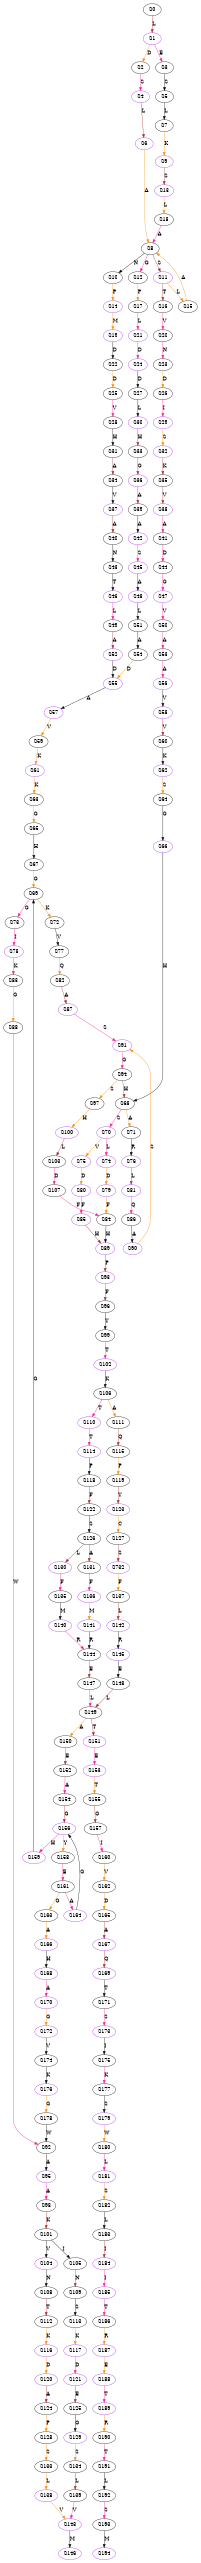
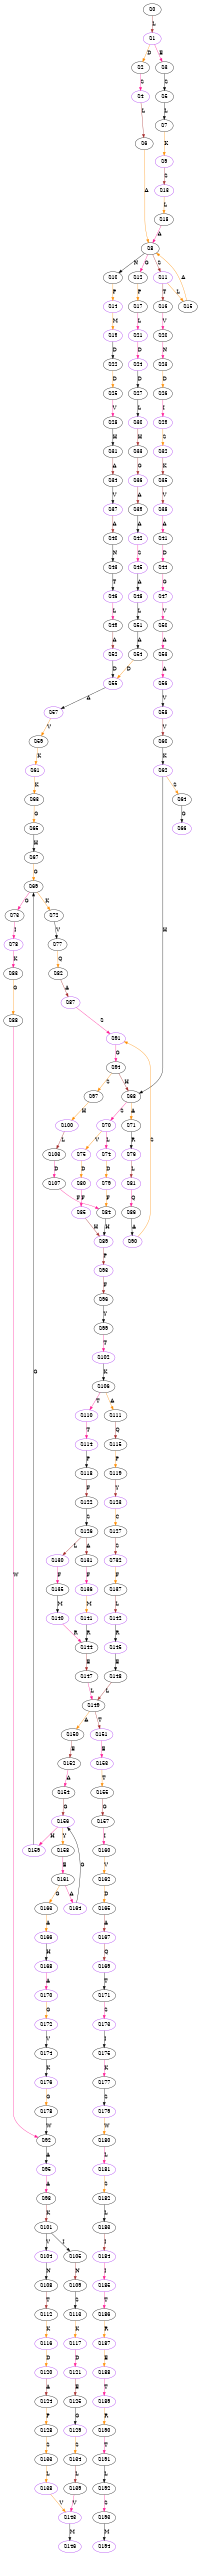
(144, 144) -> (144, 144)
(163, 983) -> (163, 939)
